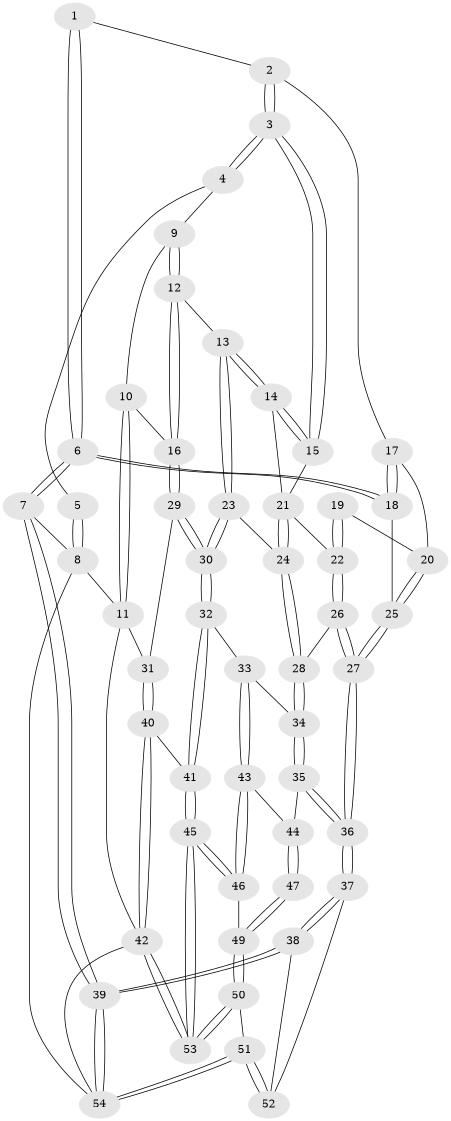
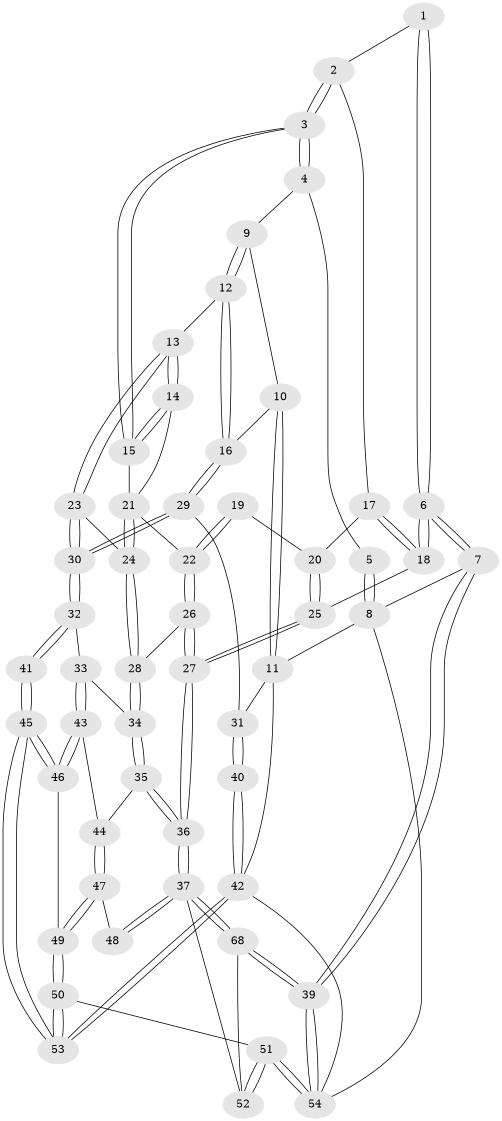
(169, 751) -> none
none -> (113, 941)
(293, 941) -> (238, 941)
